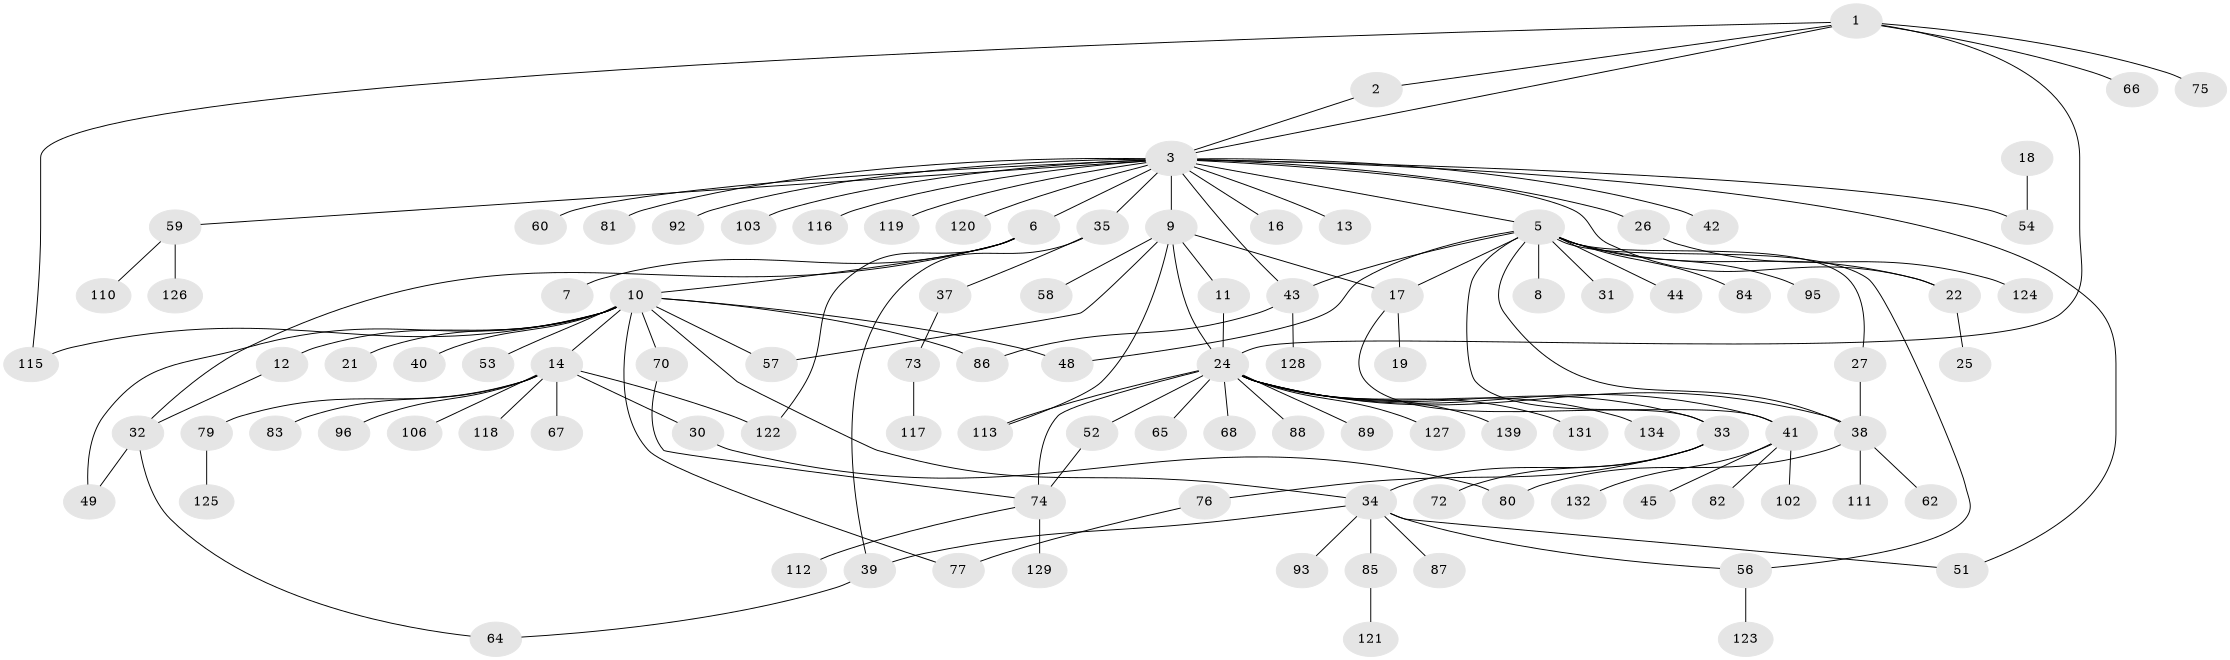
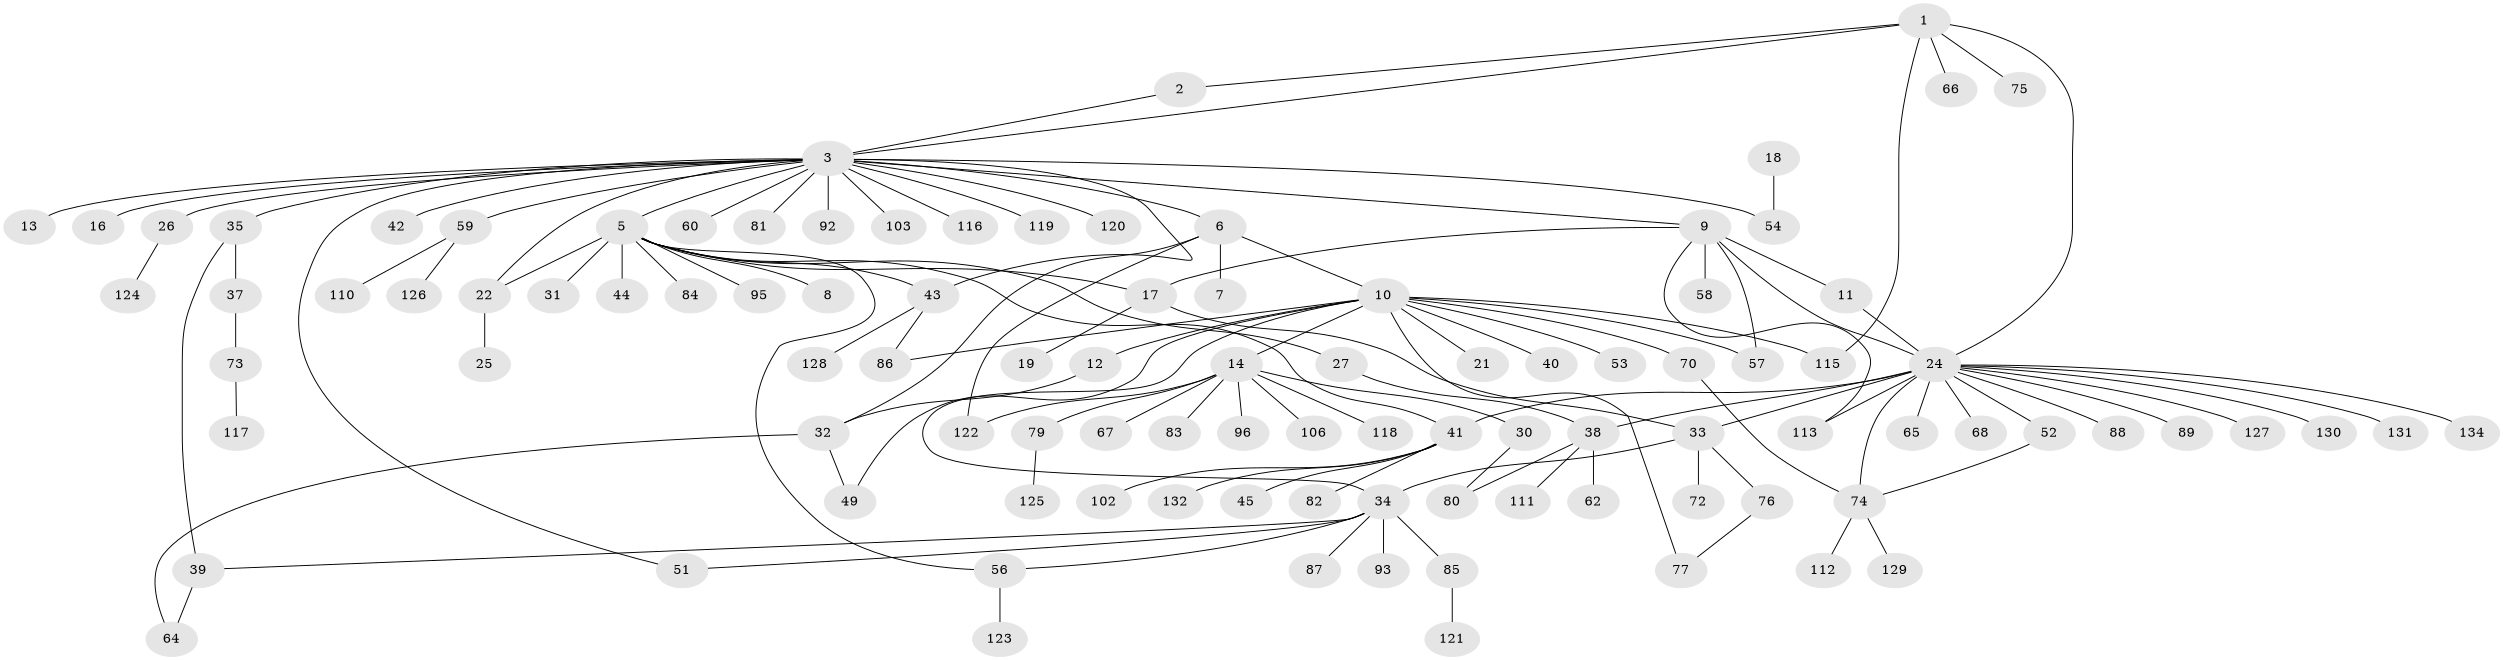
(1067, 364) -> none
(1622, 386) -> none
(1509, 433) -> (2329, 433)
